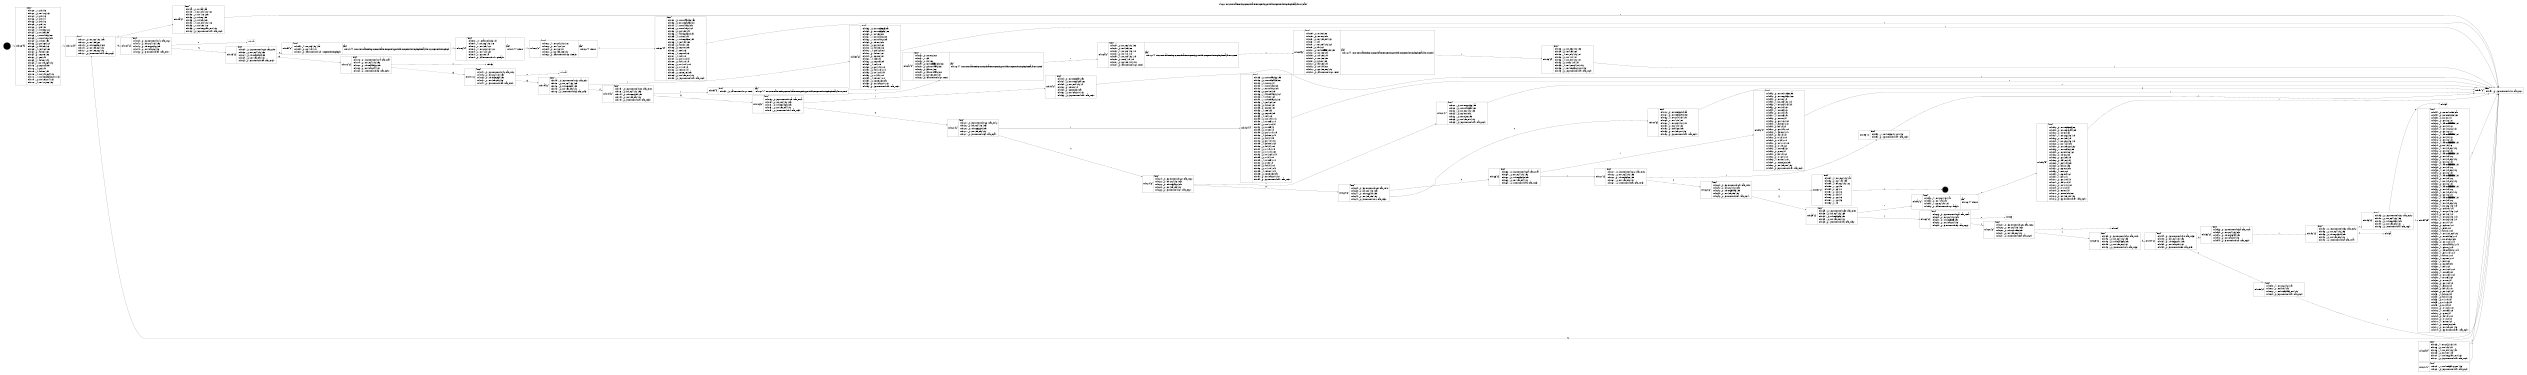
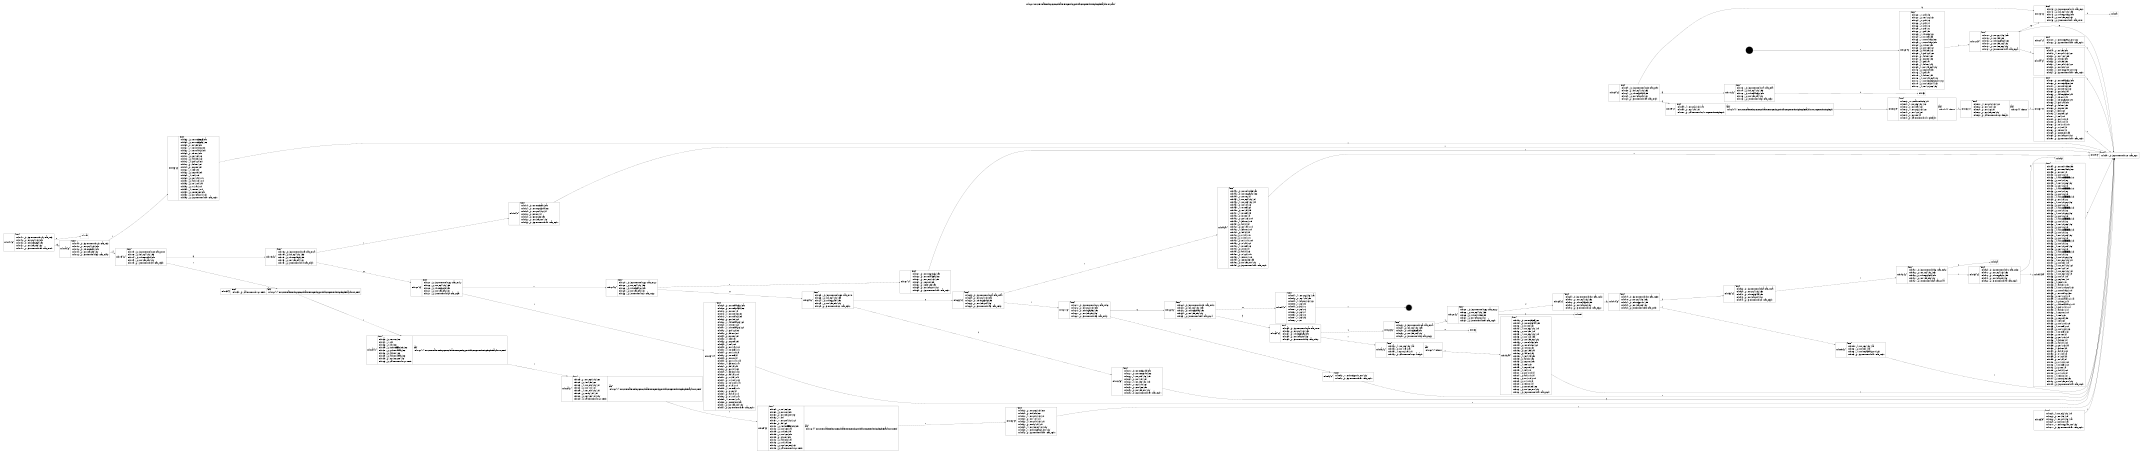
(198, 50) -> (1820, 8)
(428, 71) -> none
